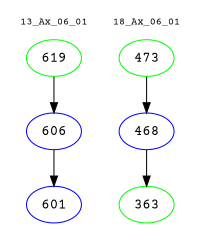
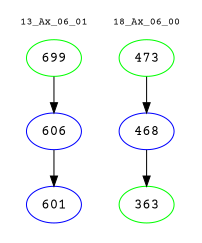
(147, 22) -> (147, 22)
(54, 58) -> (54, 58)
